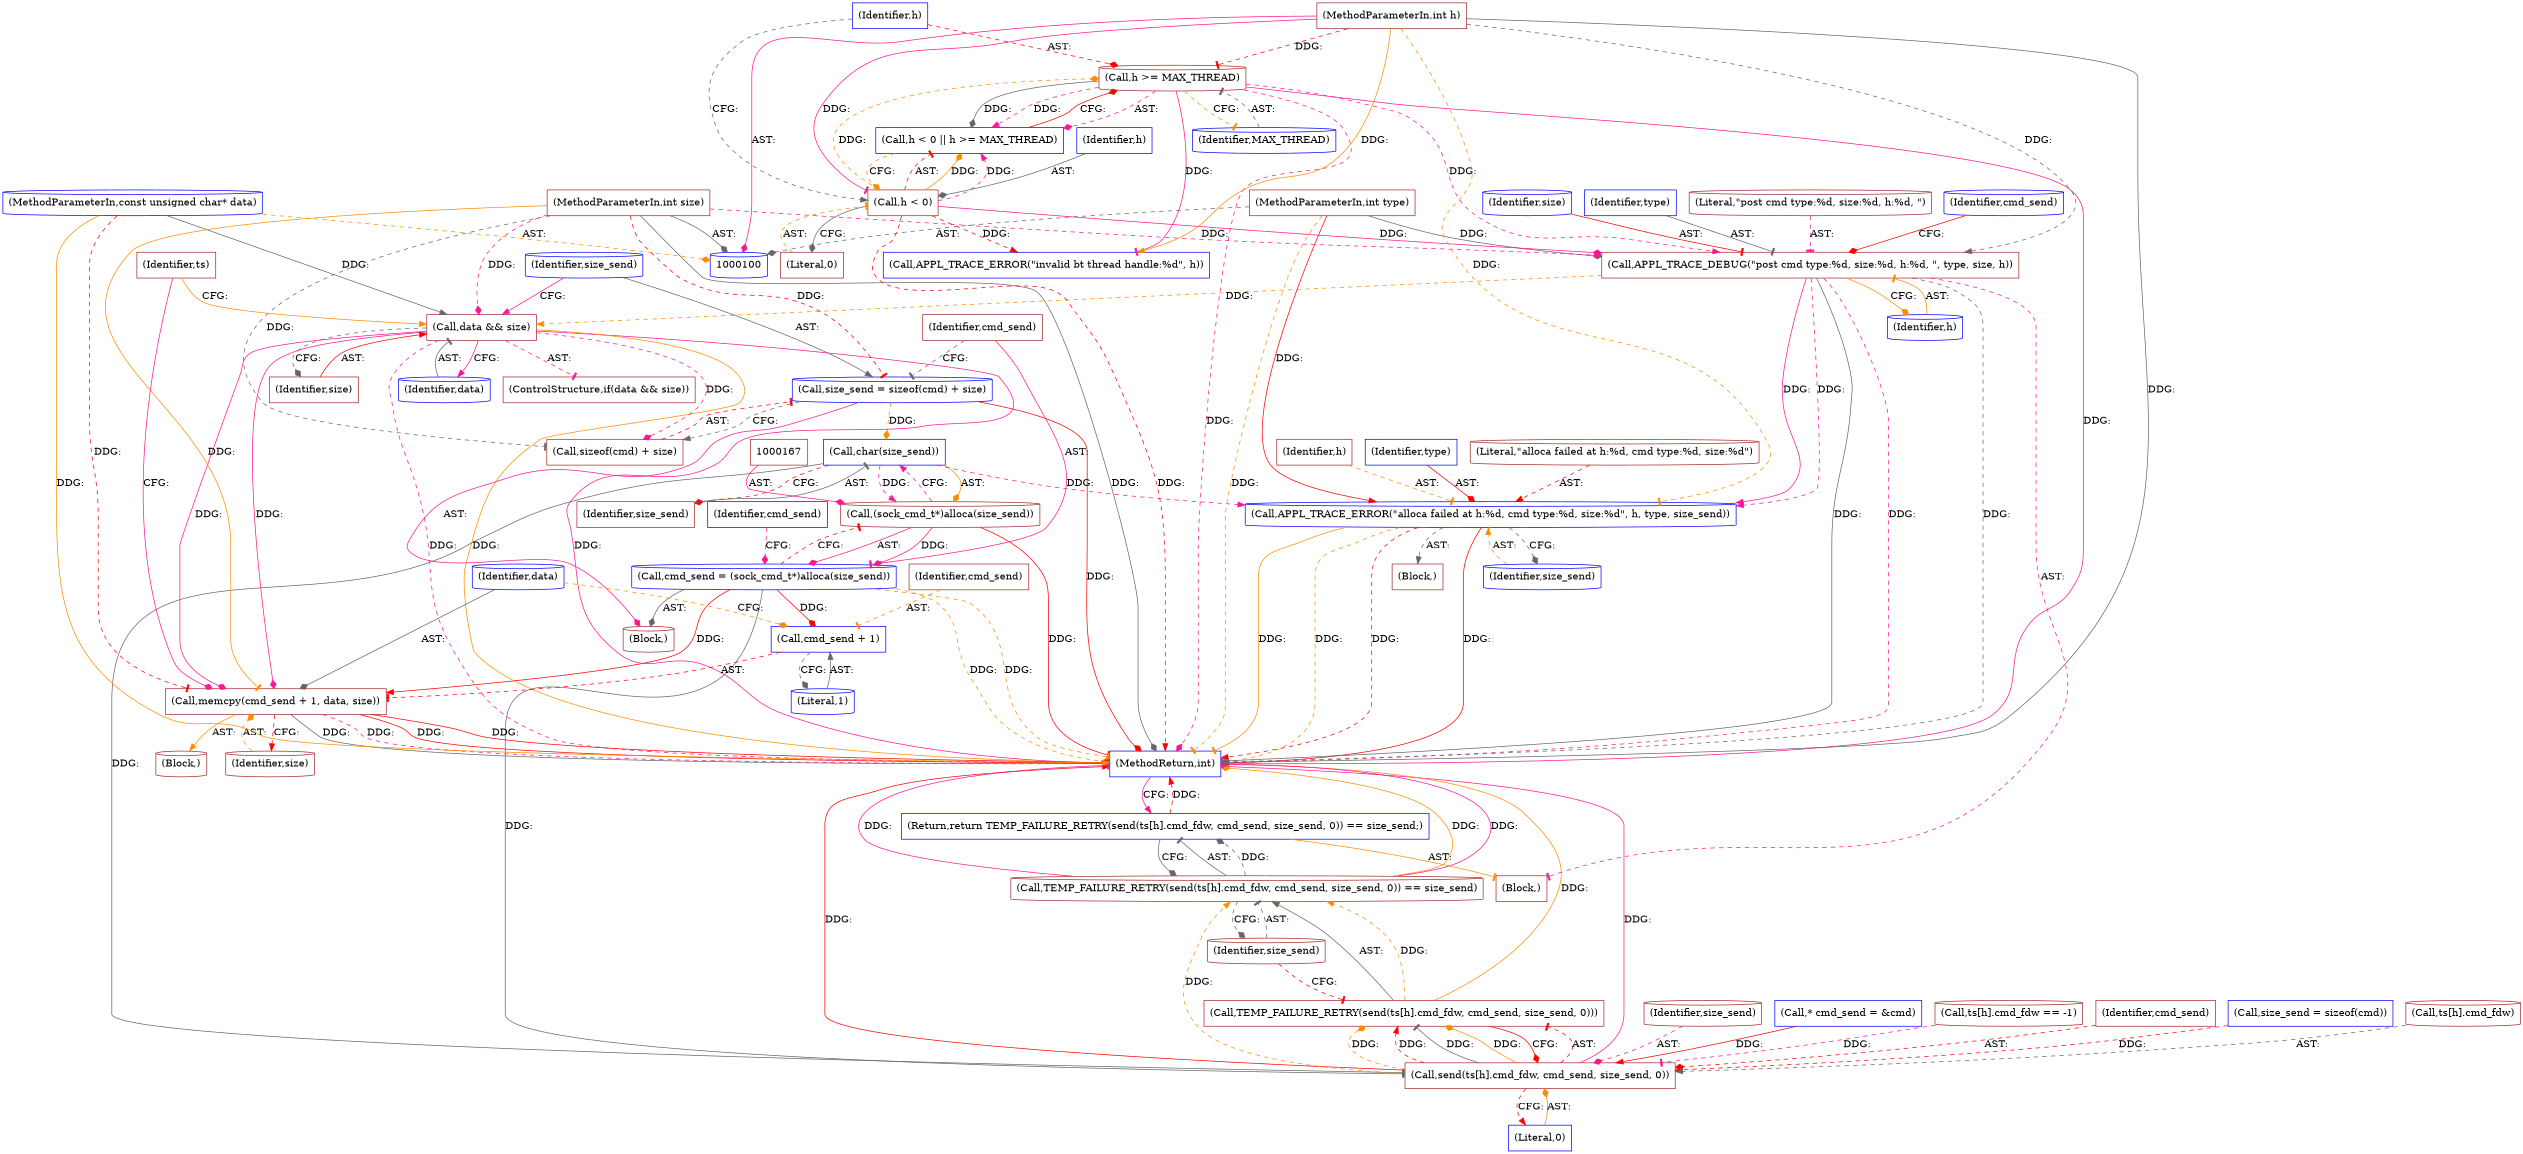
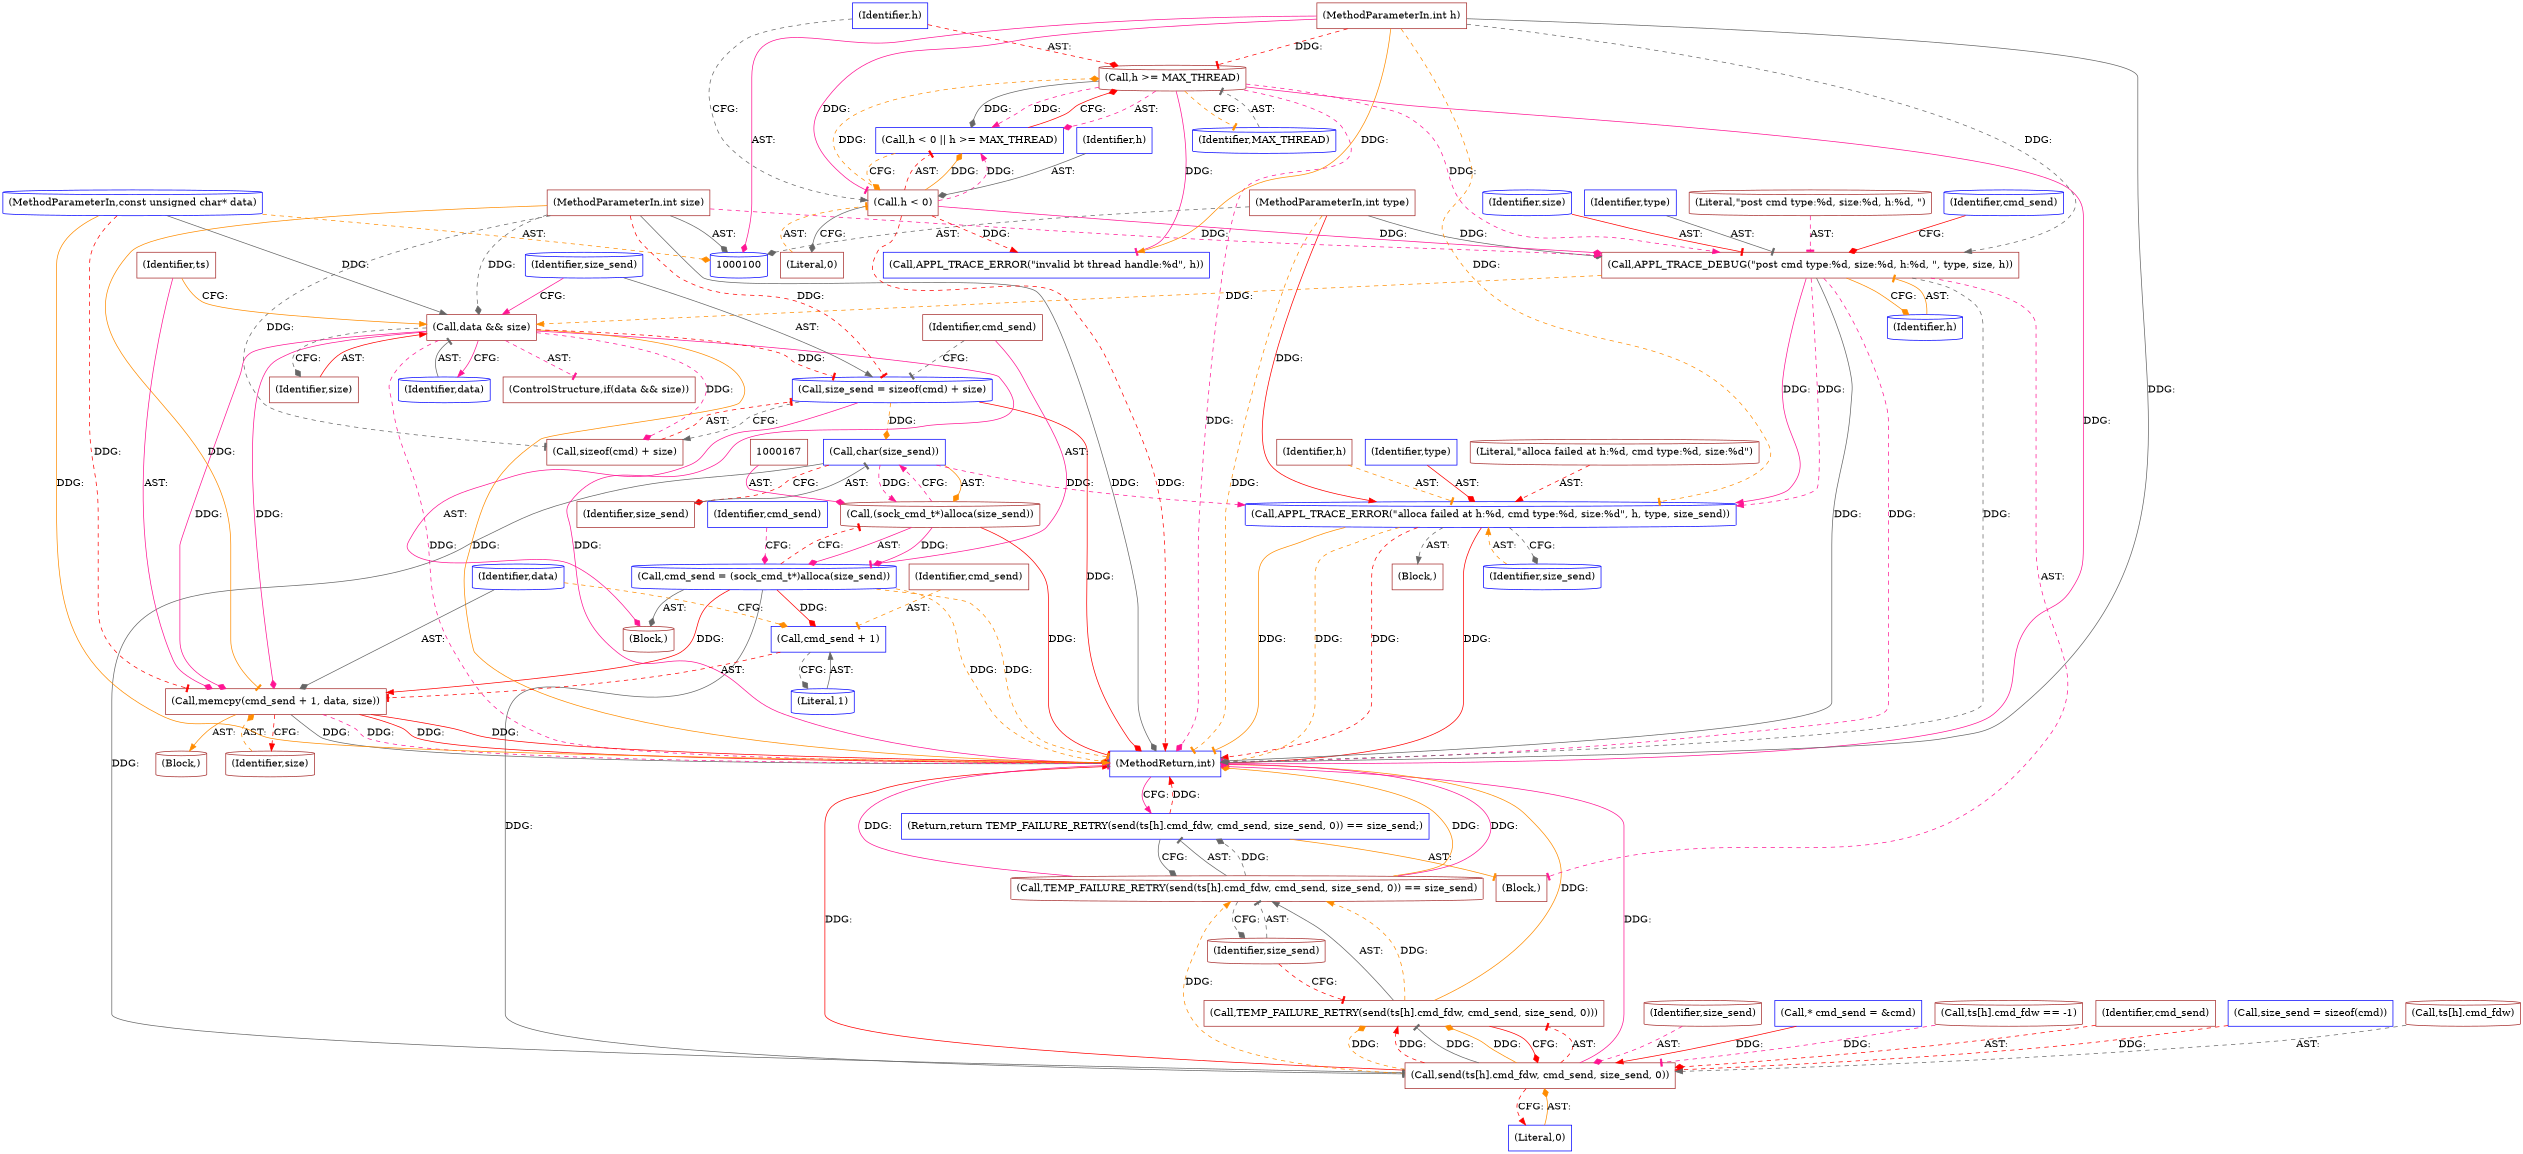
(493, 247) -> (493, 247)
none -> (687, 339)
(158, 483) -> (158, 483)
